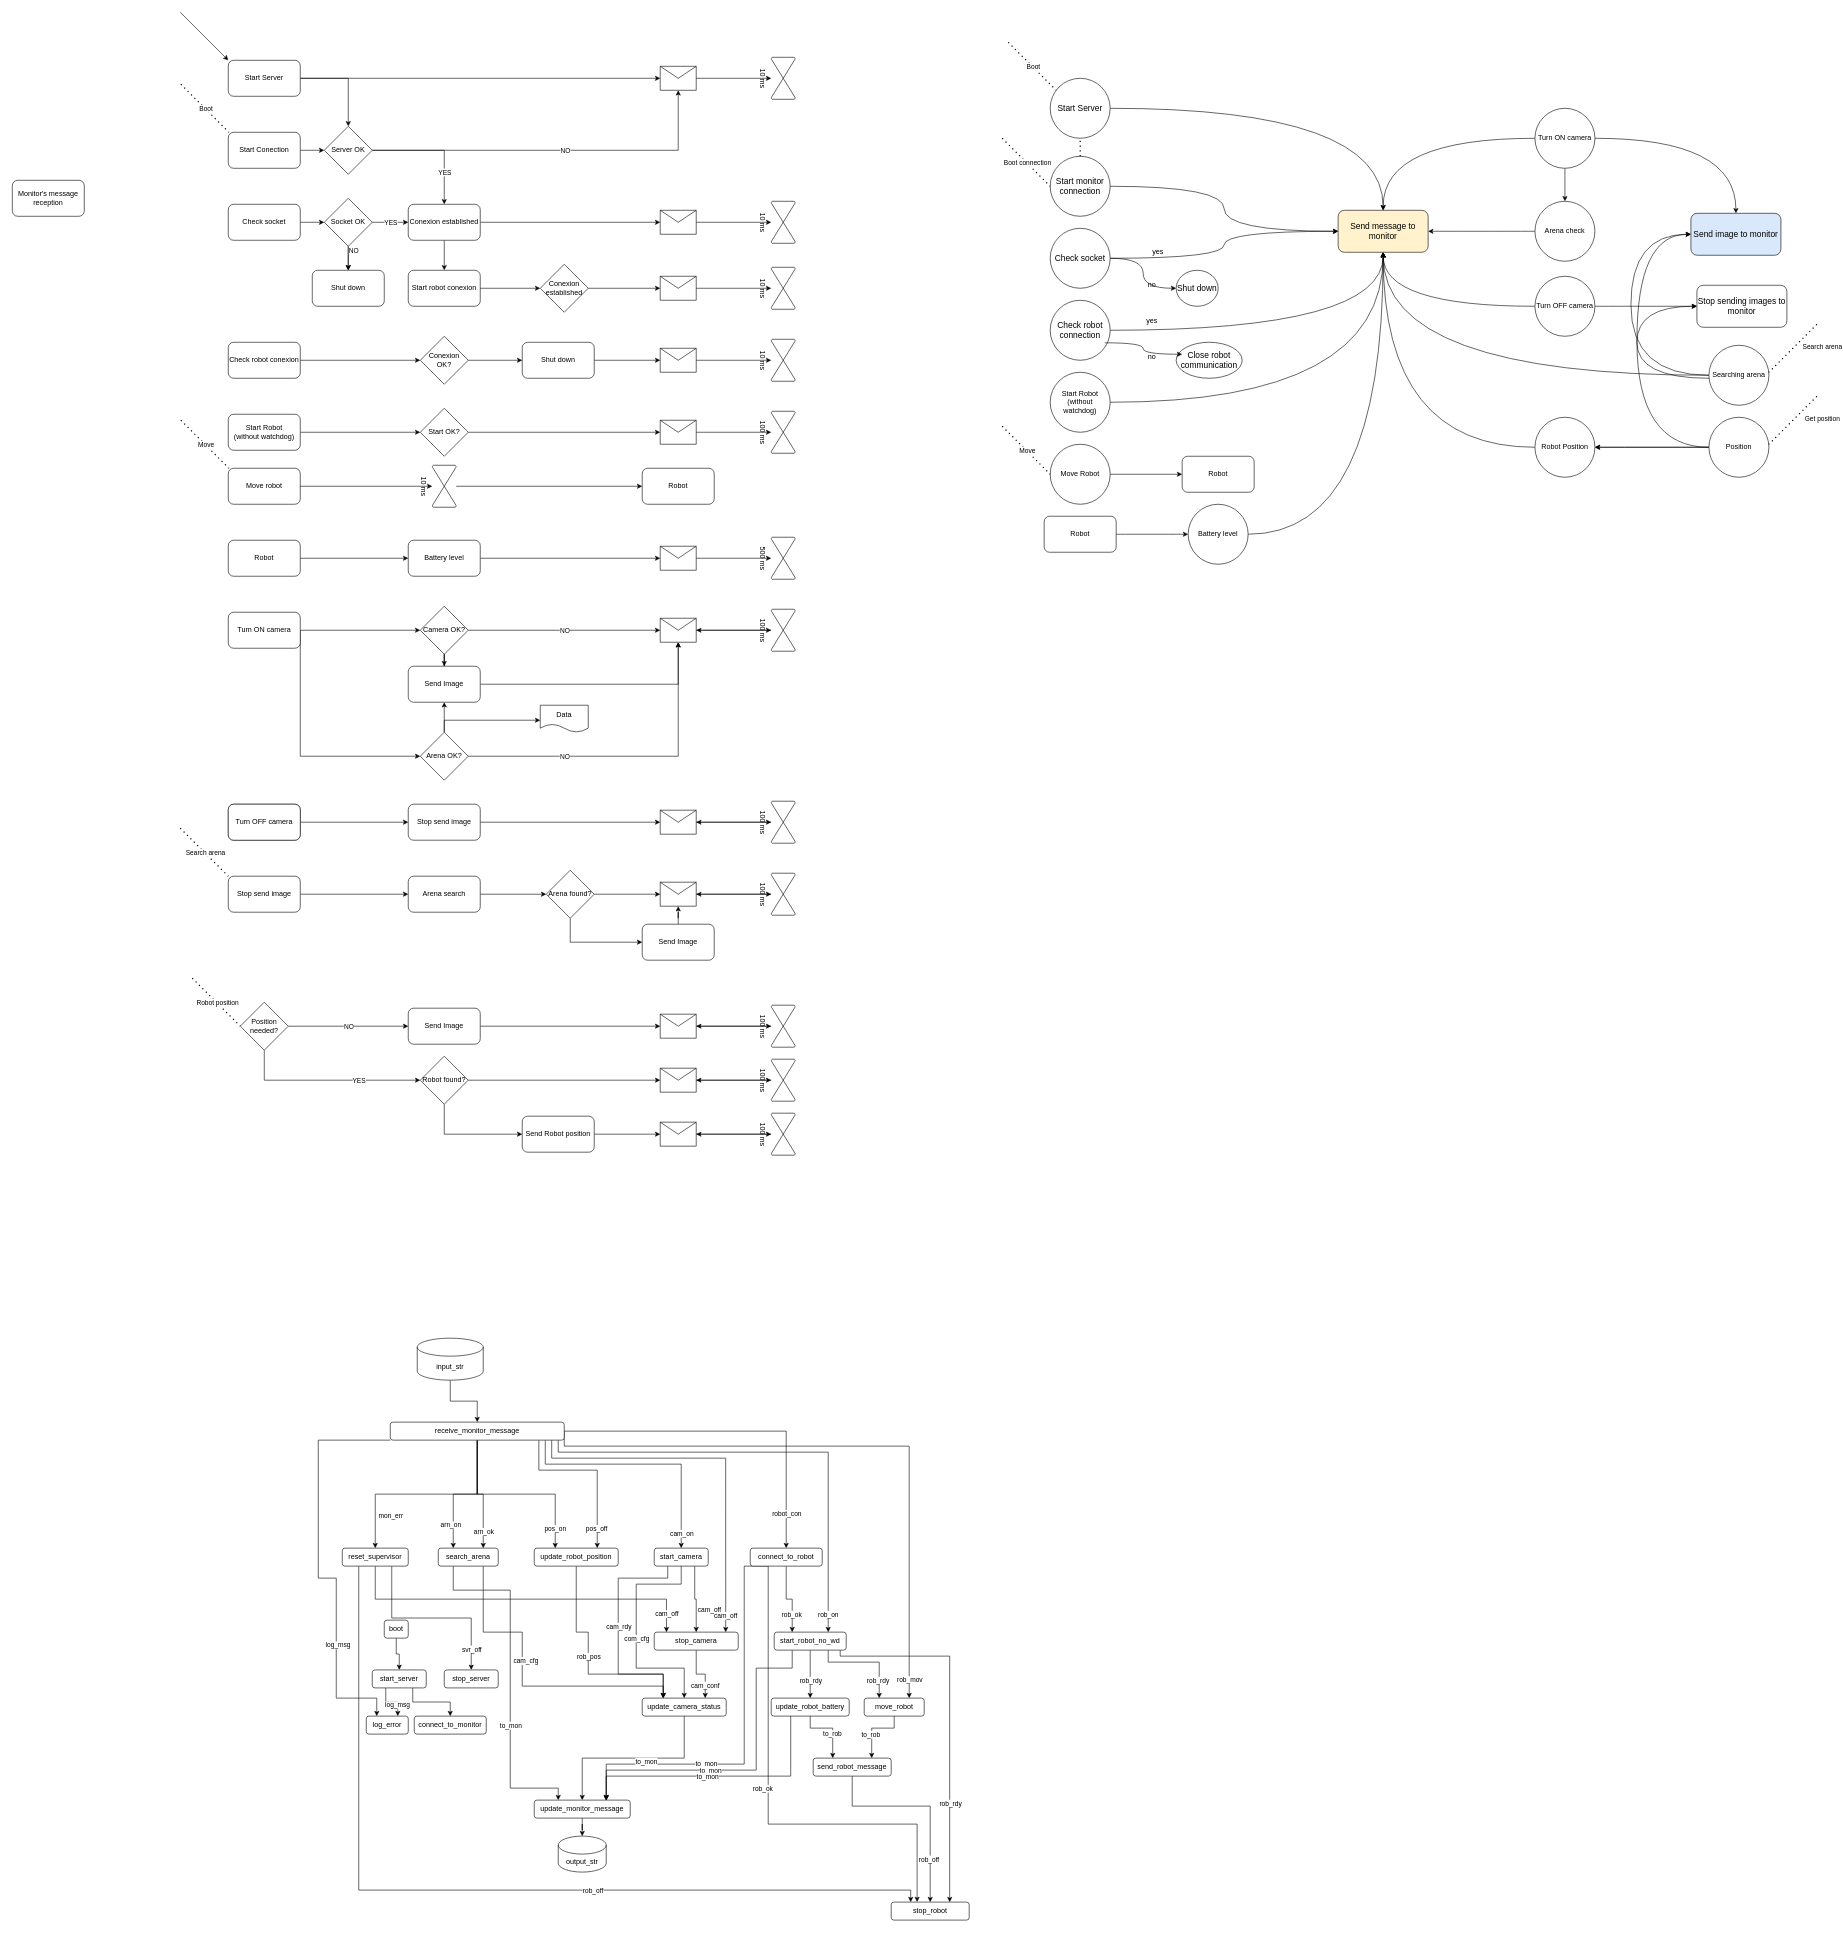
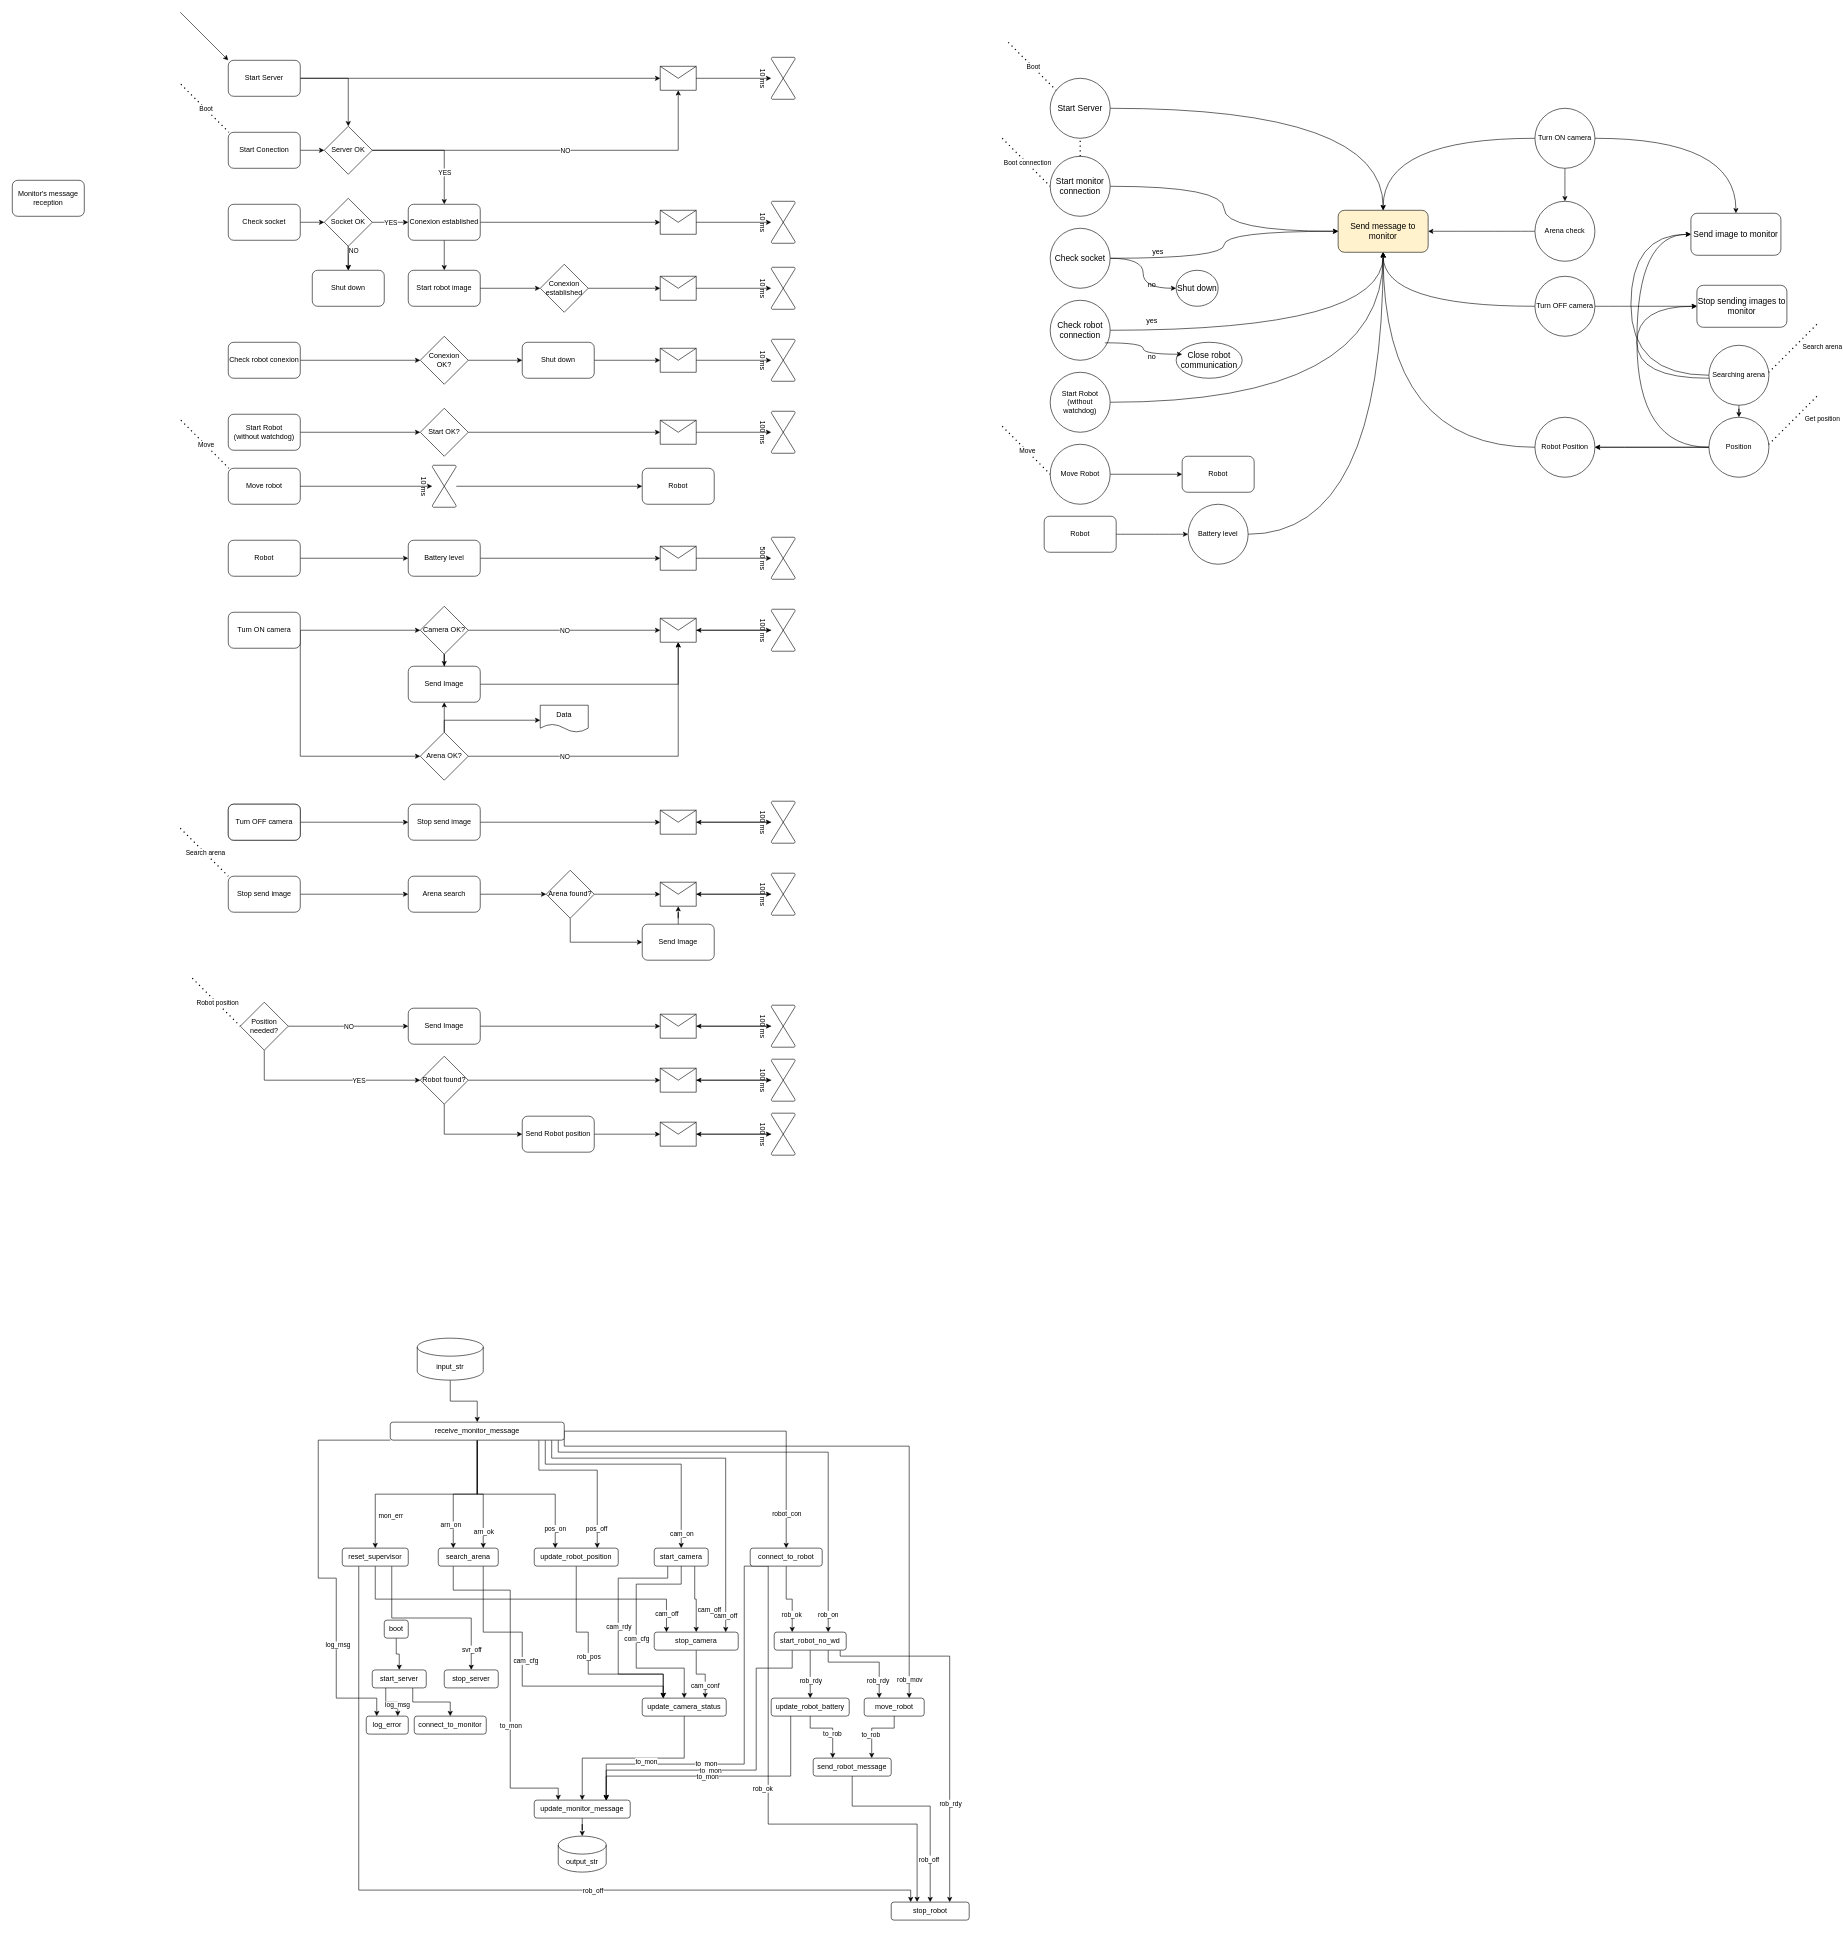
(1736, 234) -> (1736, 234)
(444, 288) -> (444, 288)
(1507, 358) -> (1739, 411)
